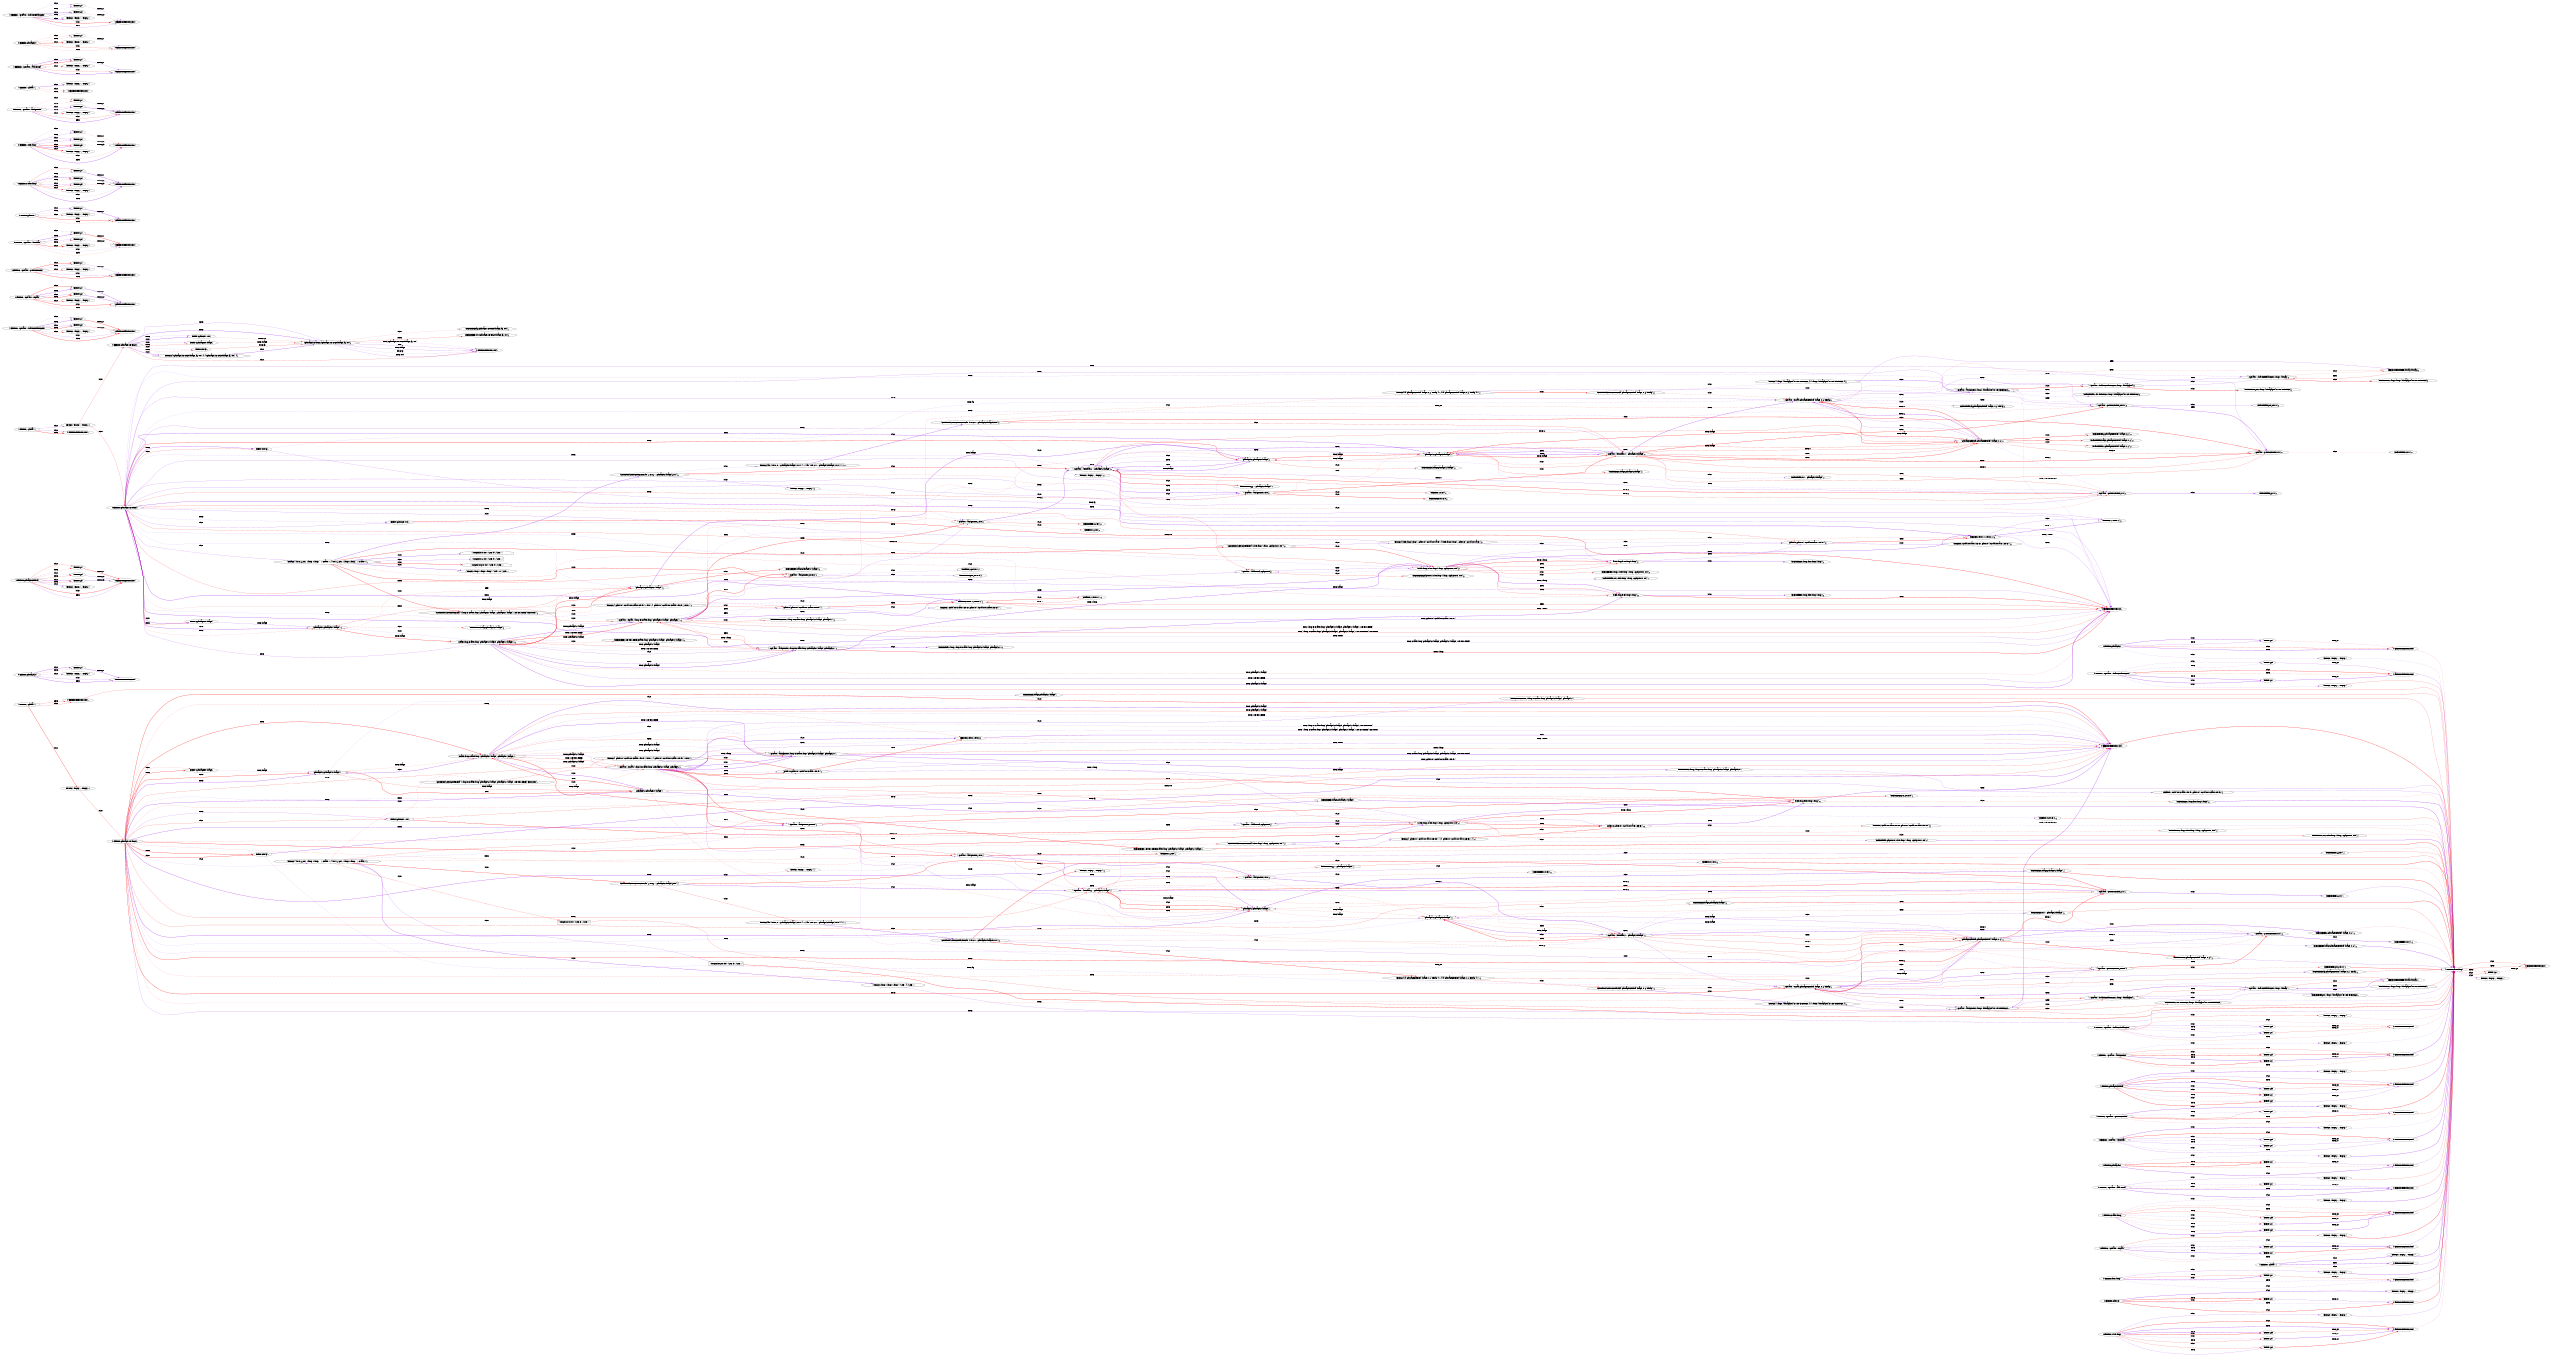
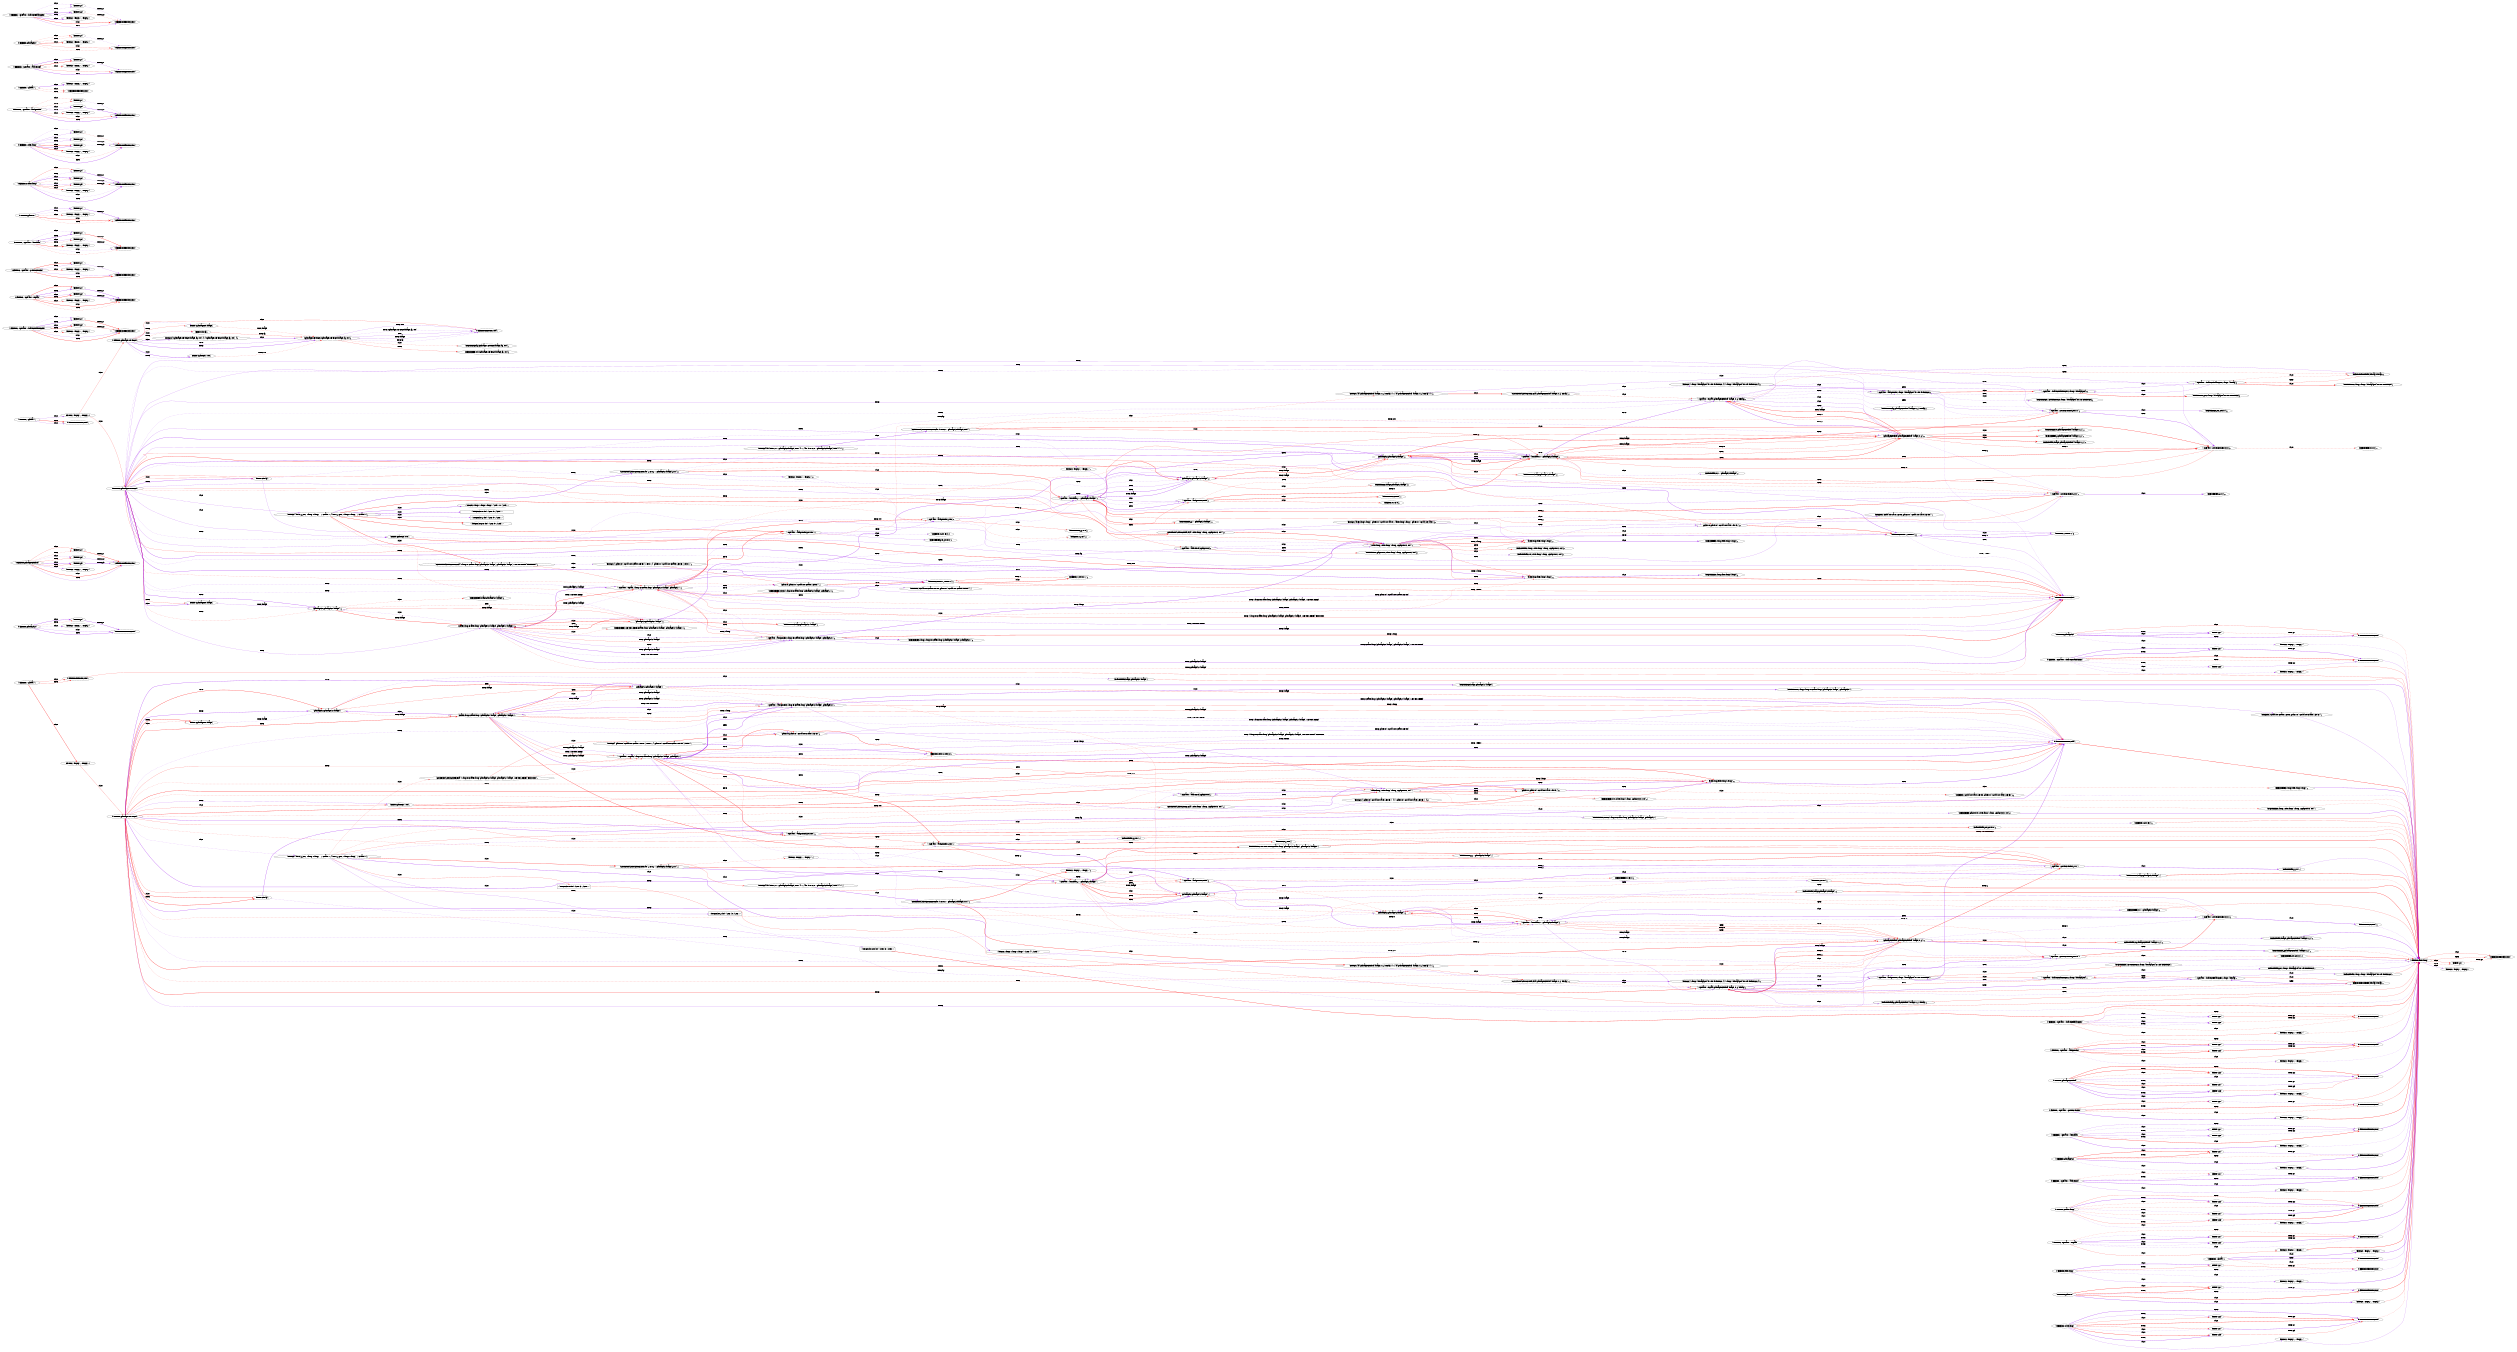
(1139, 517) -> none
none -> (725, 914)
